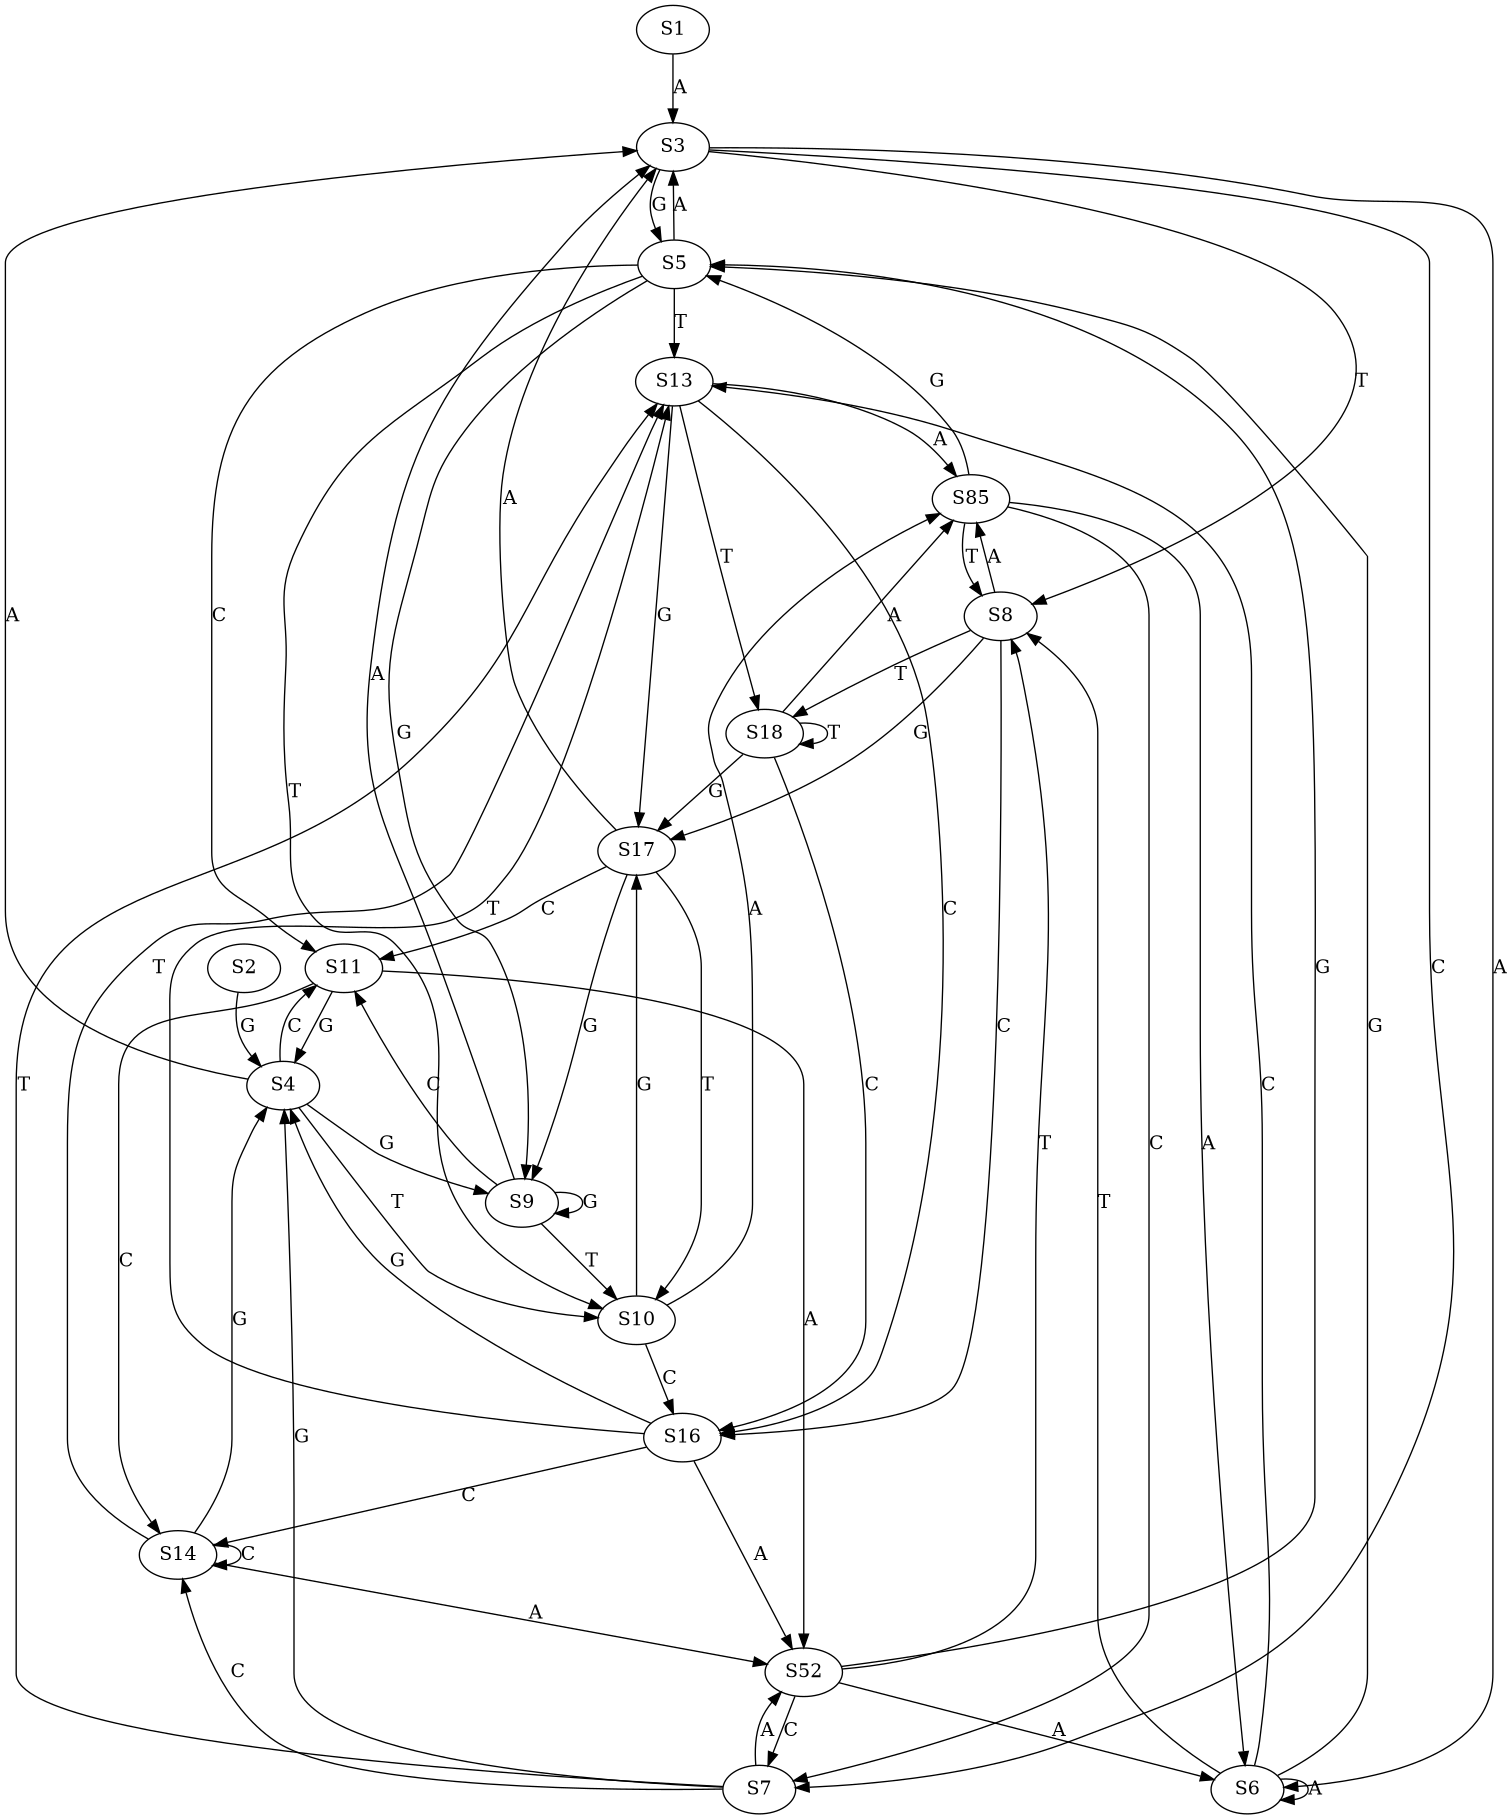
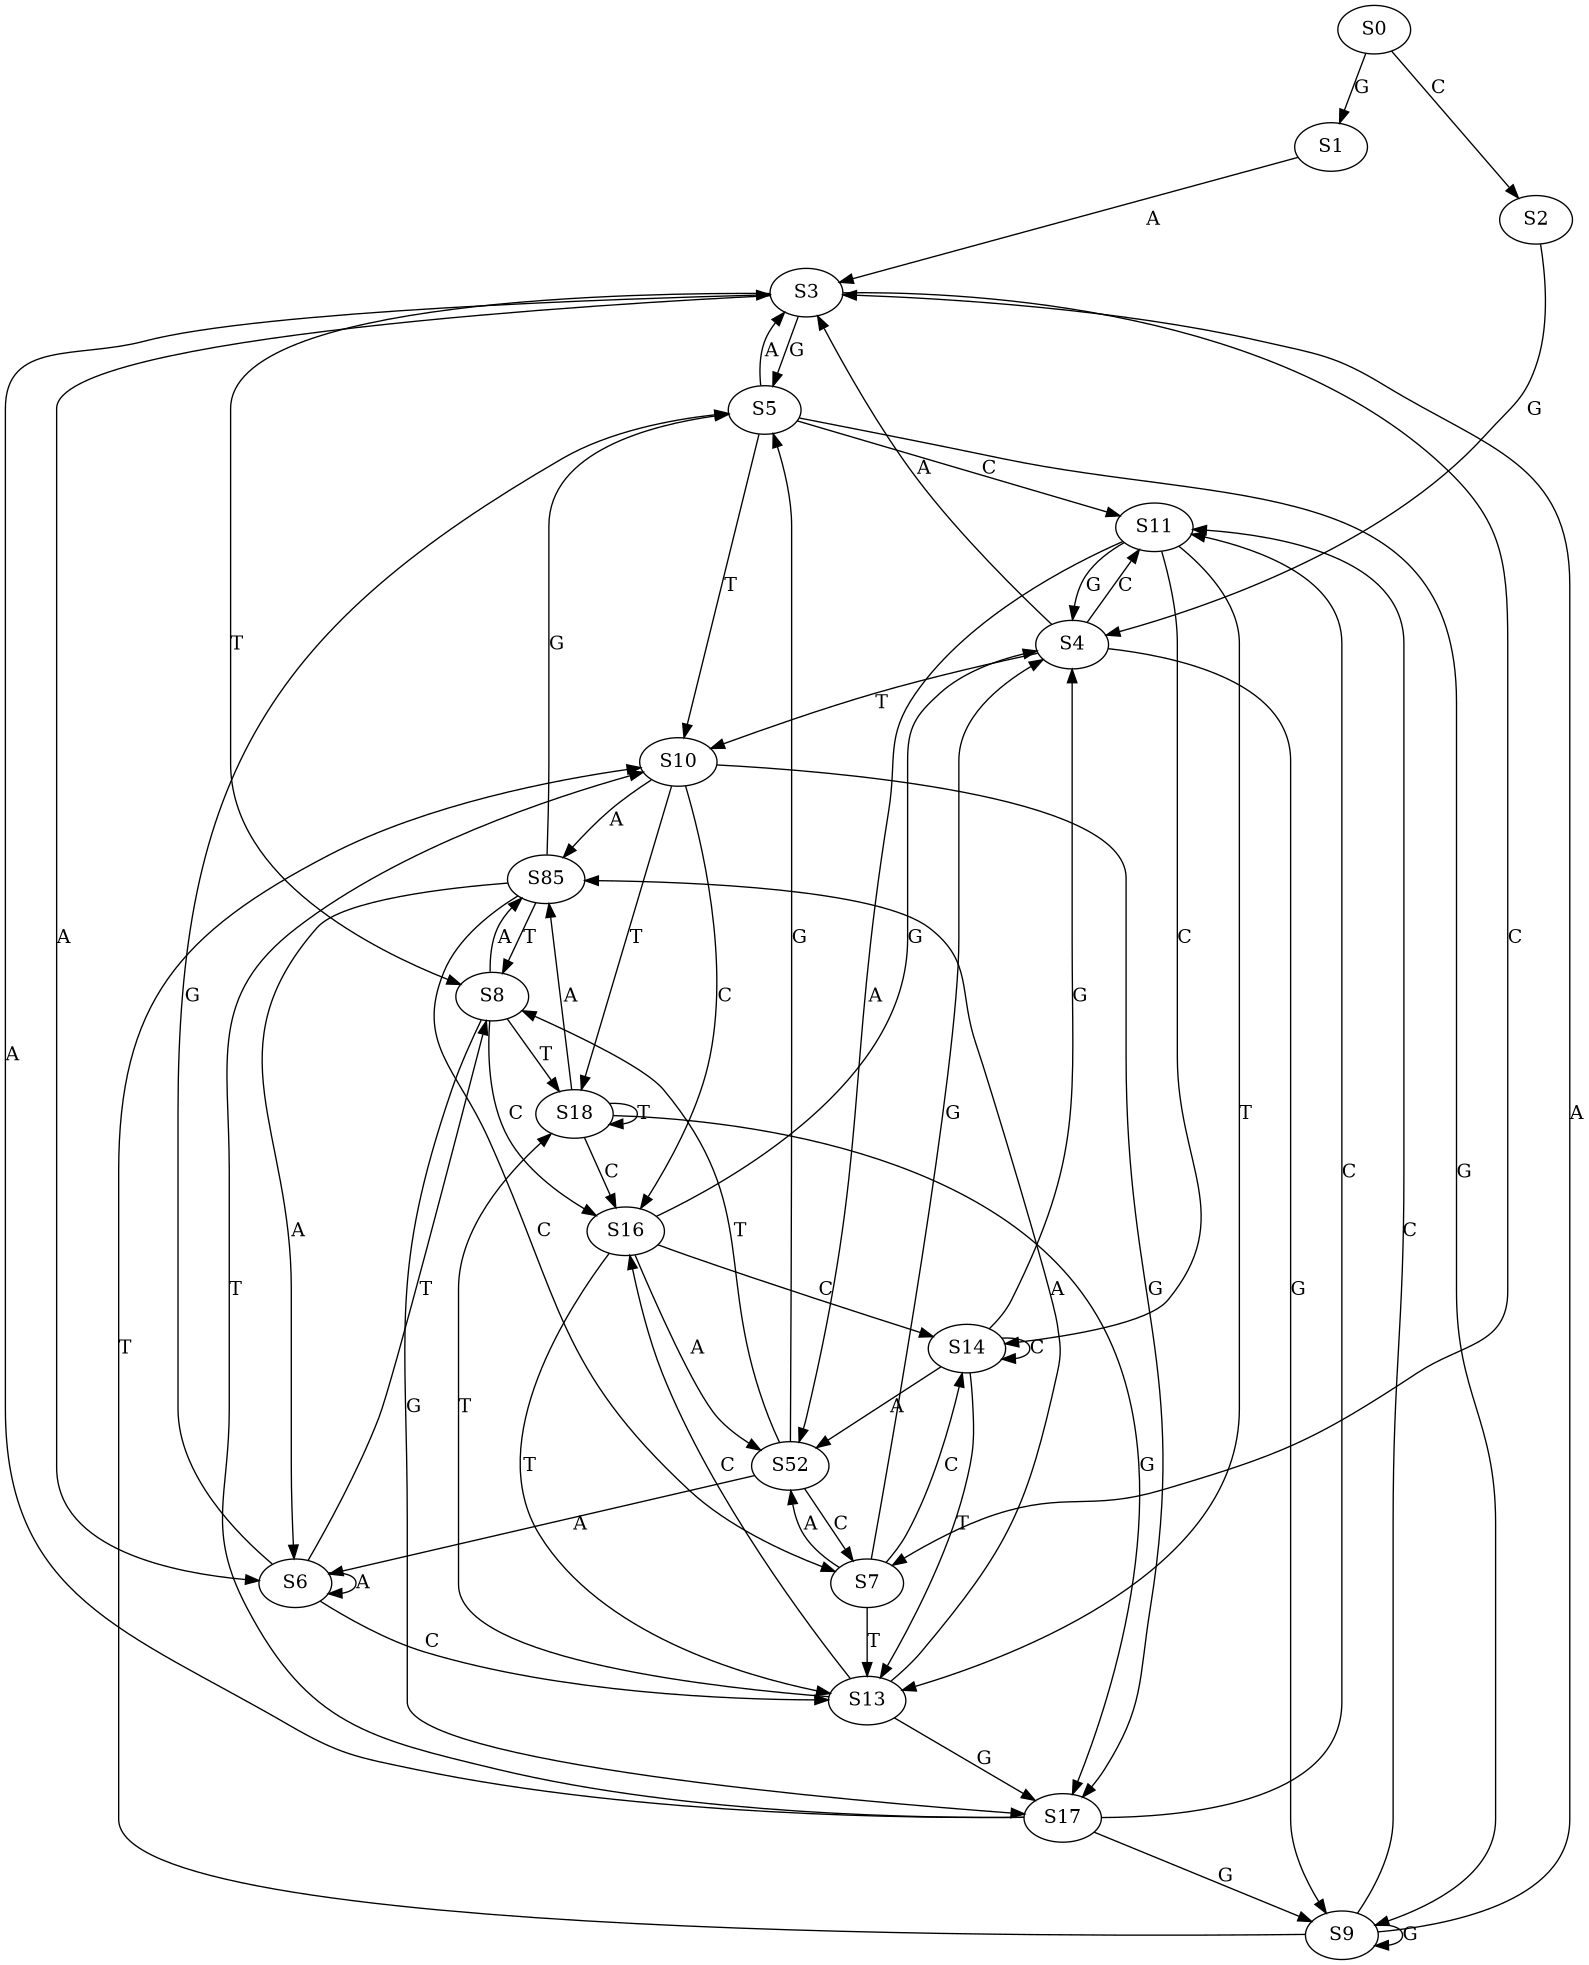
none -> (1374, 30)
(674, 316) -> (1239, 1194)
none -> (628, 931)
